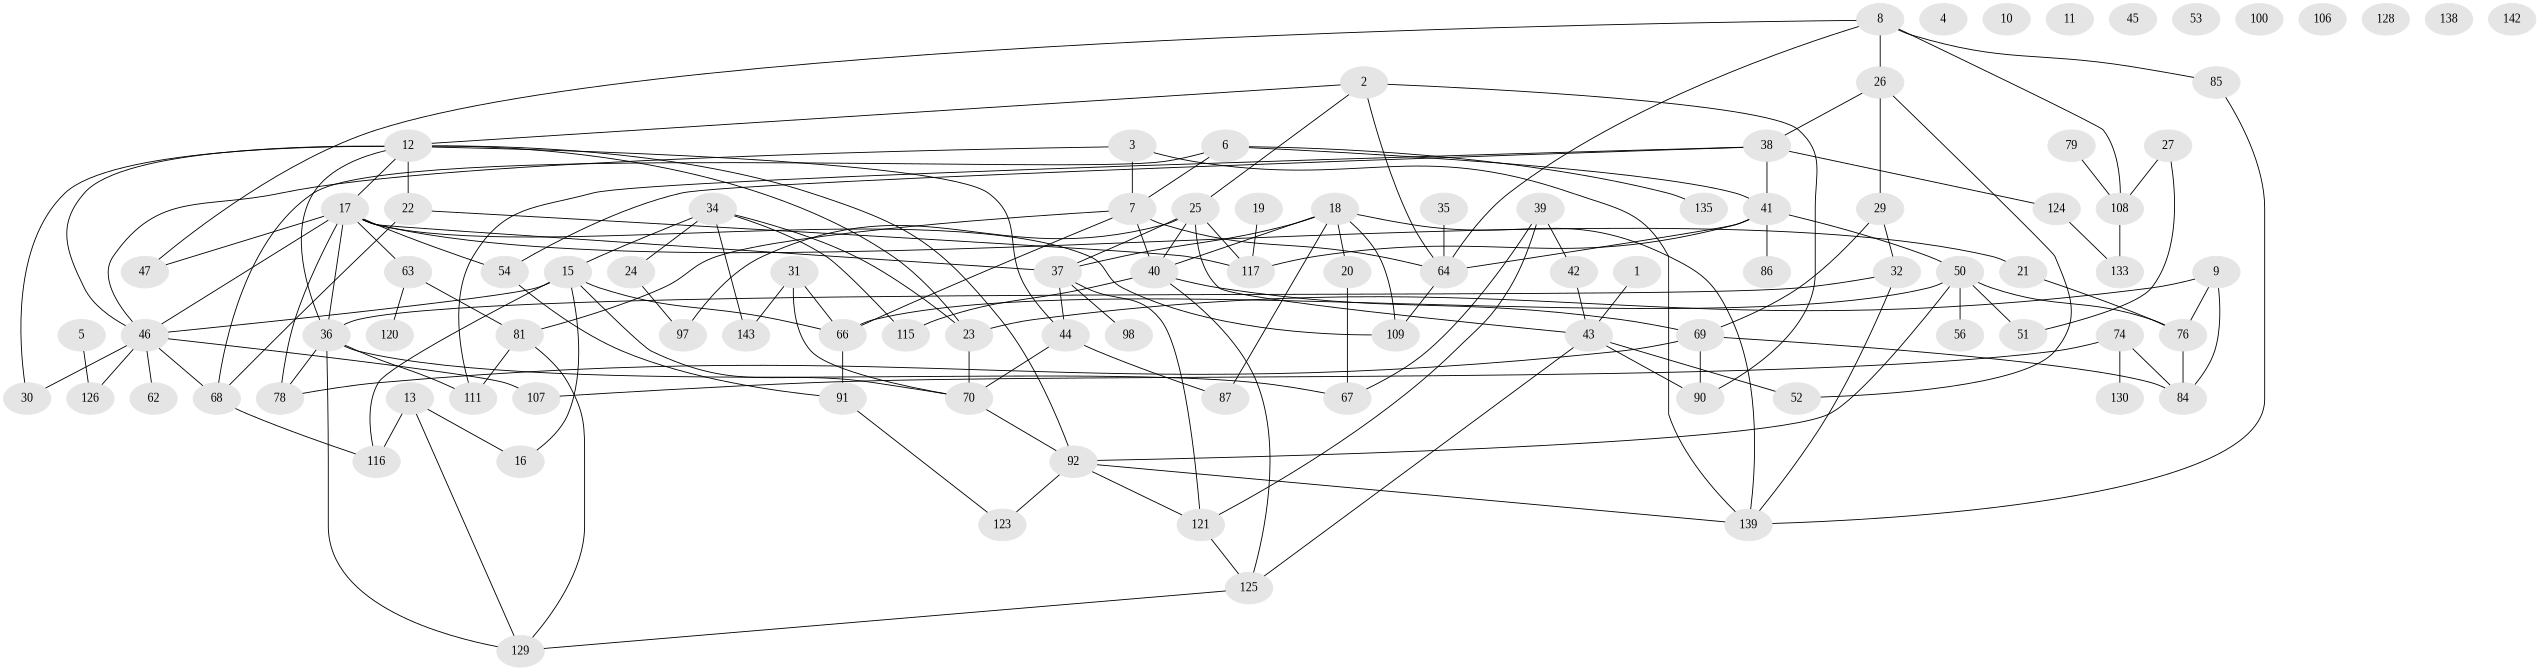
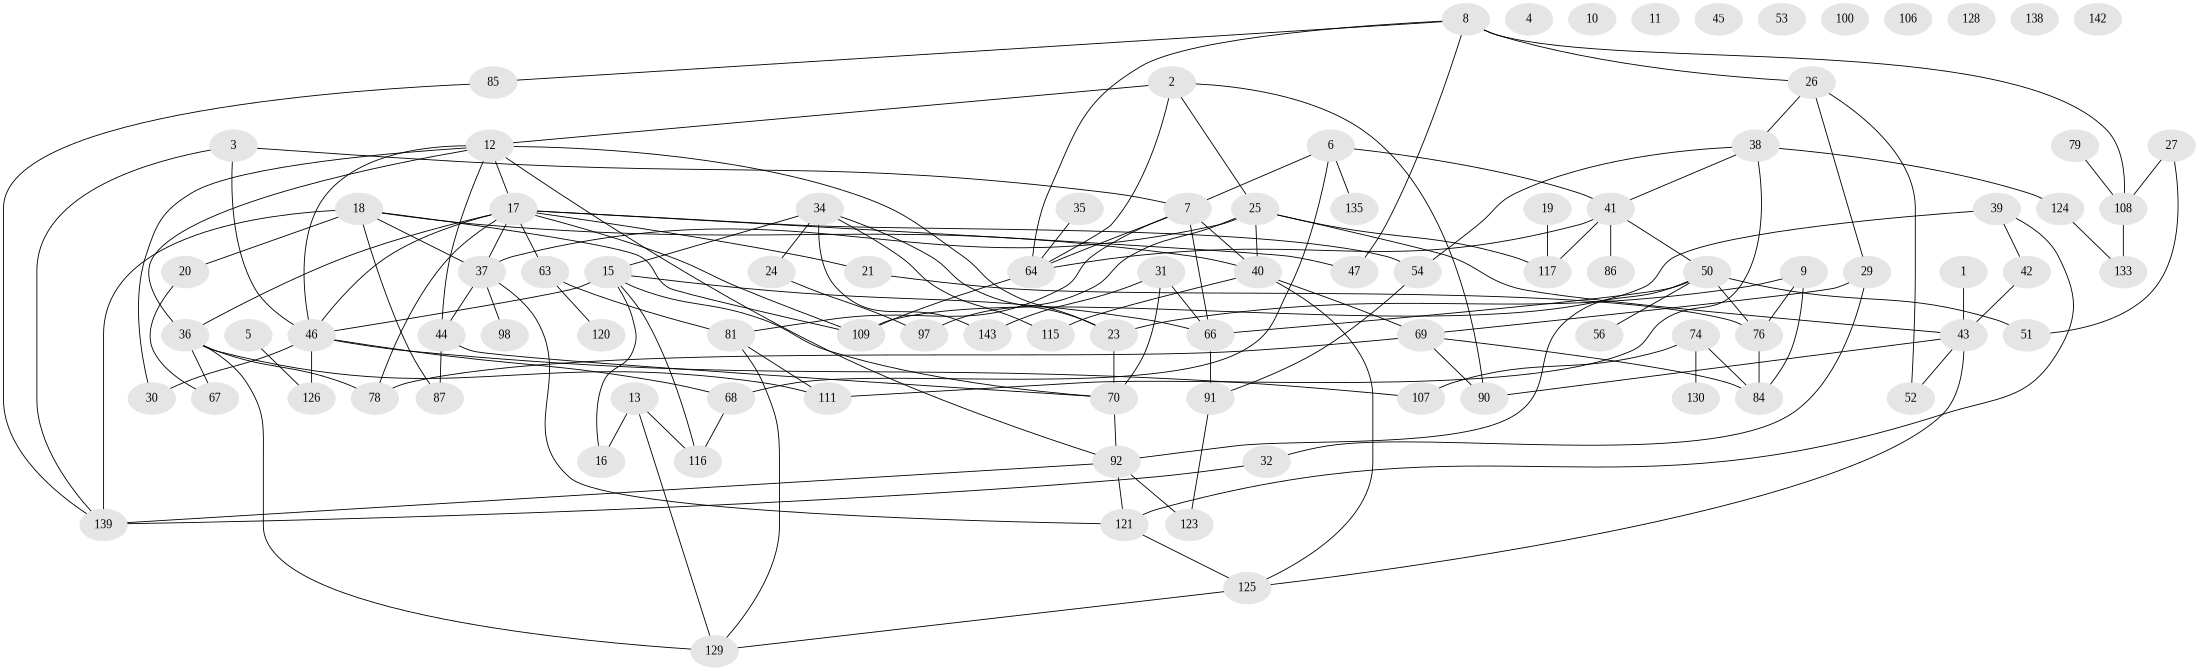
(408, 209) -> none
(994, 296) -> none
(1464, 314) -> (1352, 315)
(154, 399) -> none
